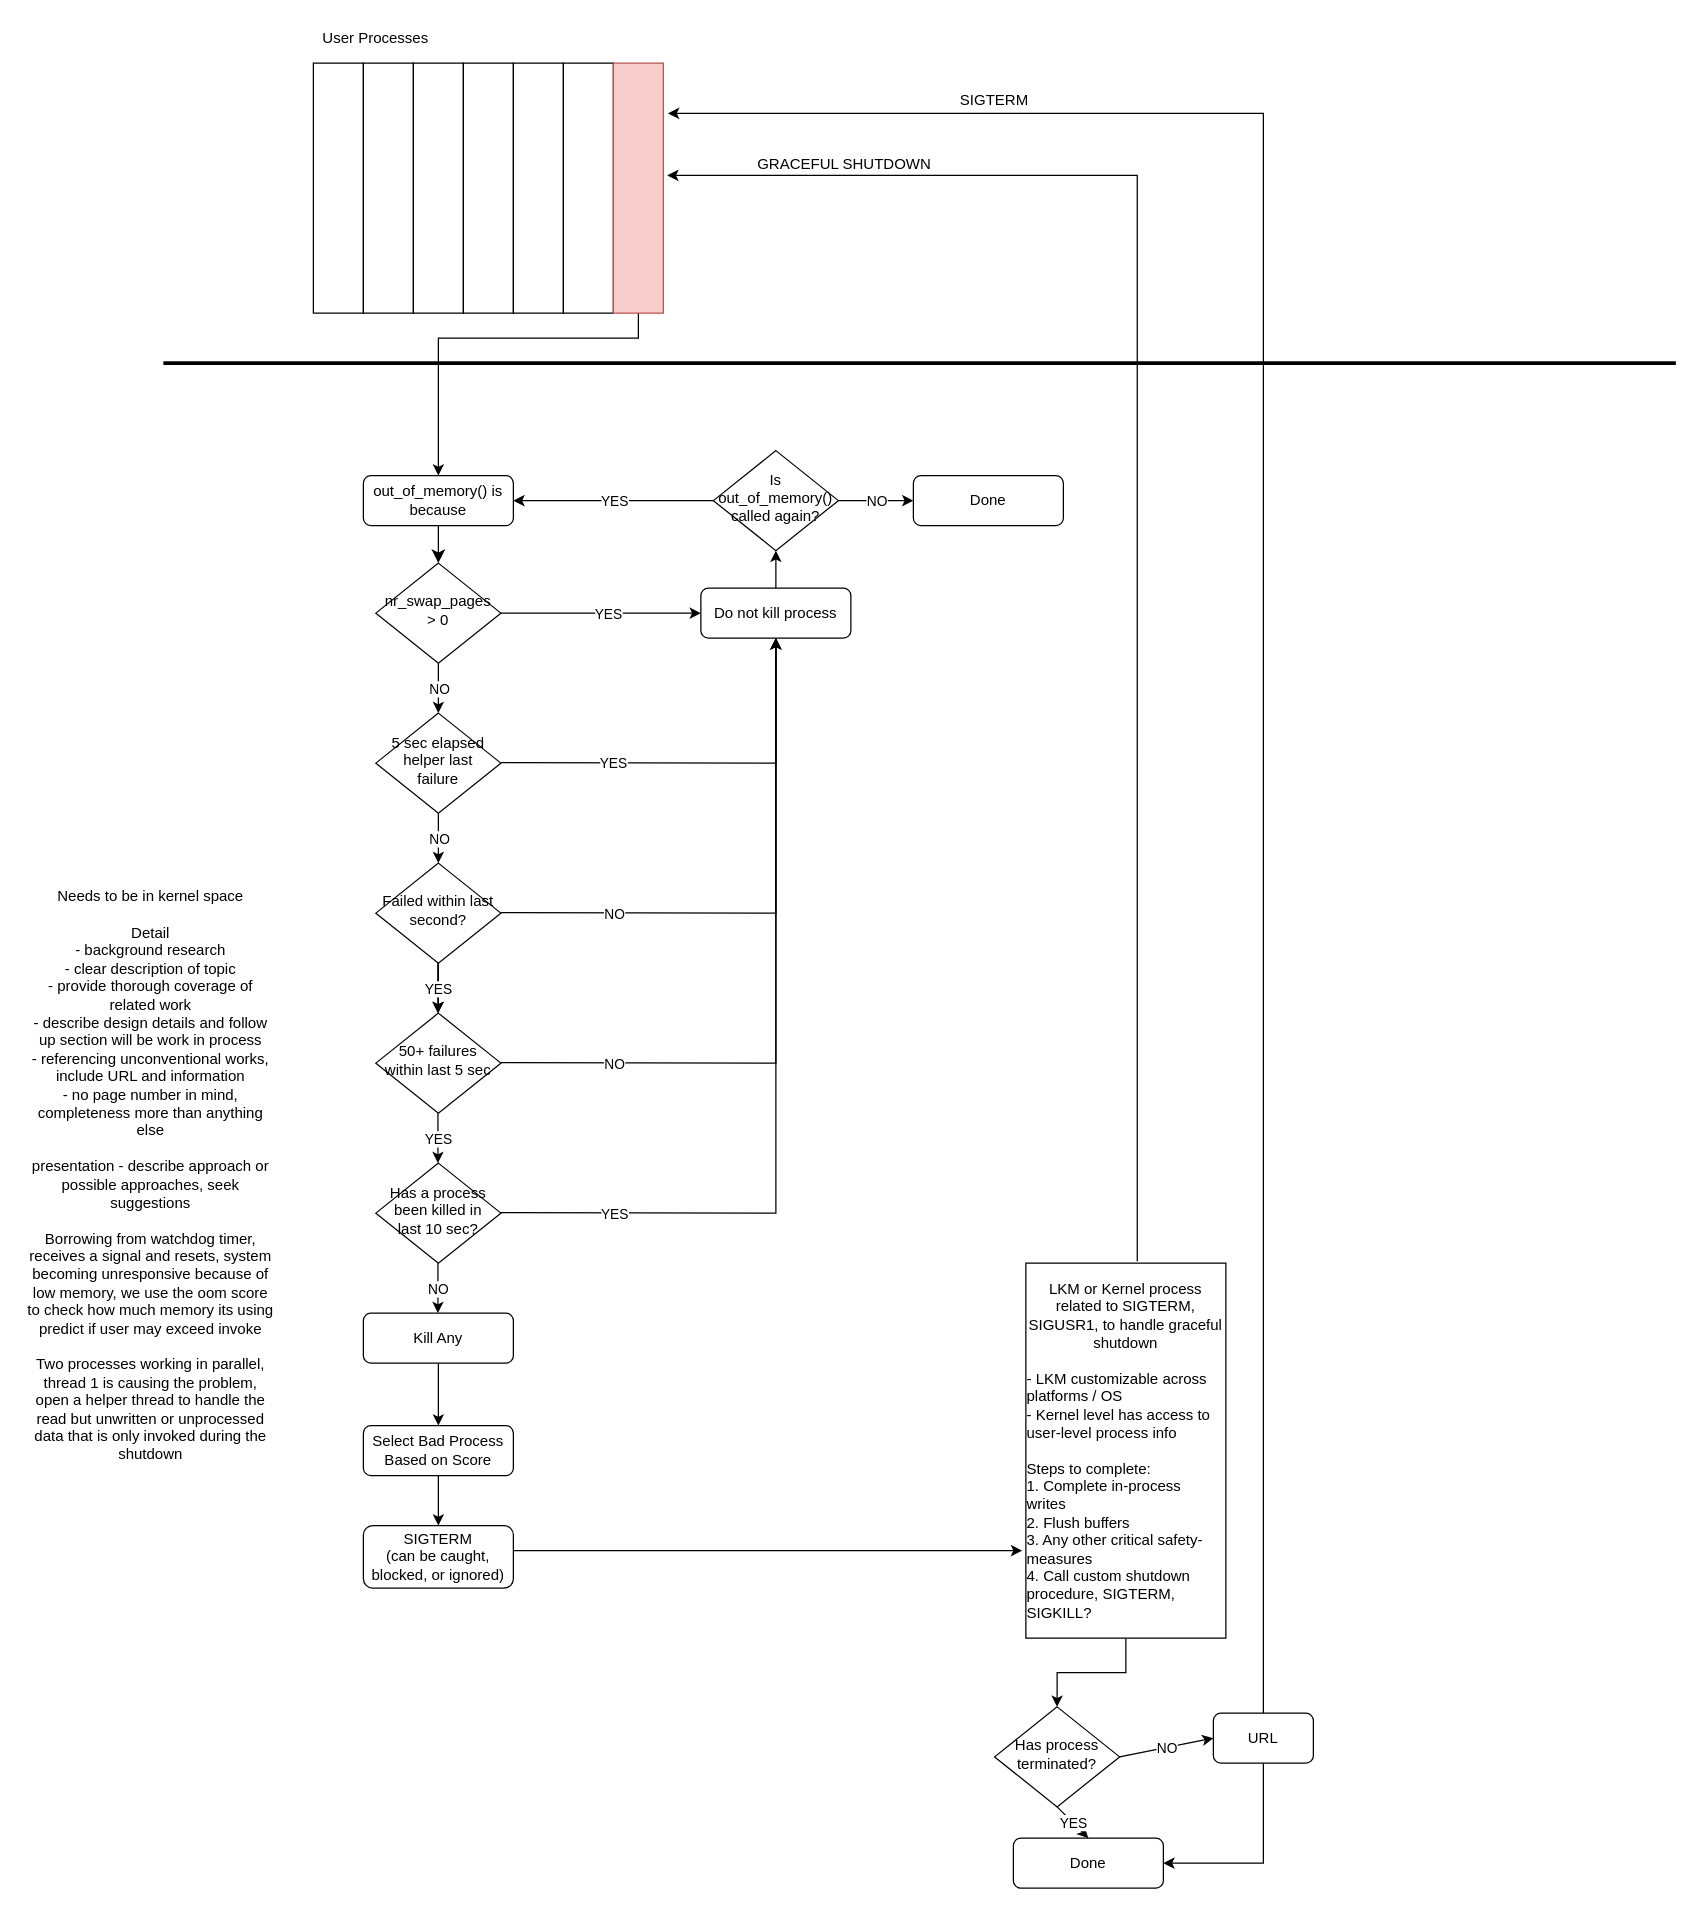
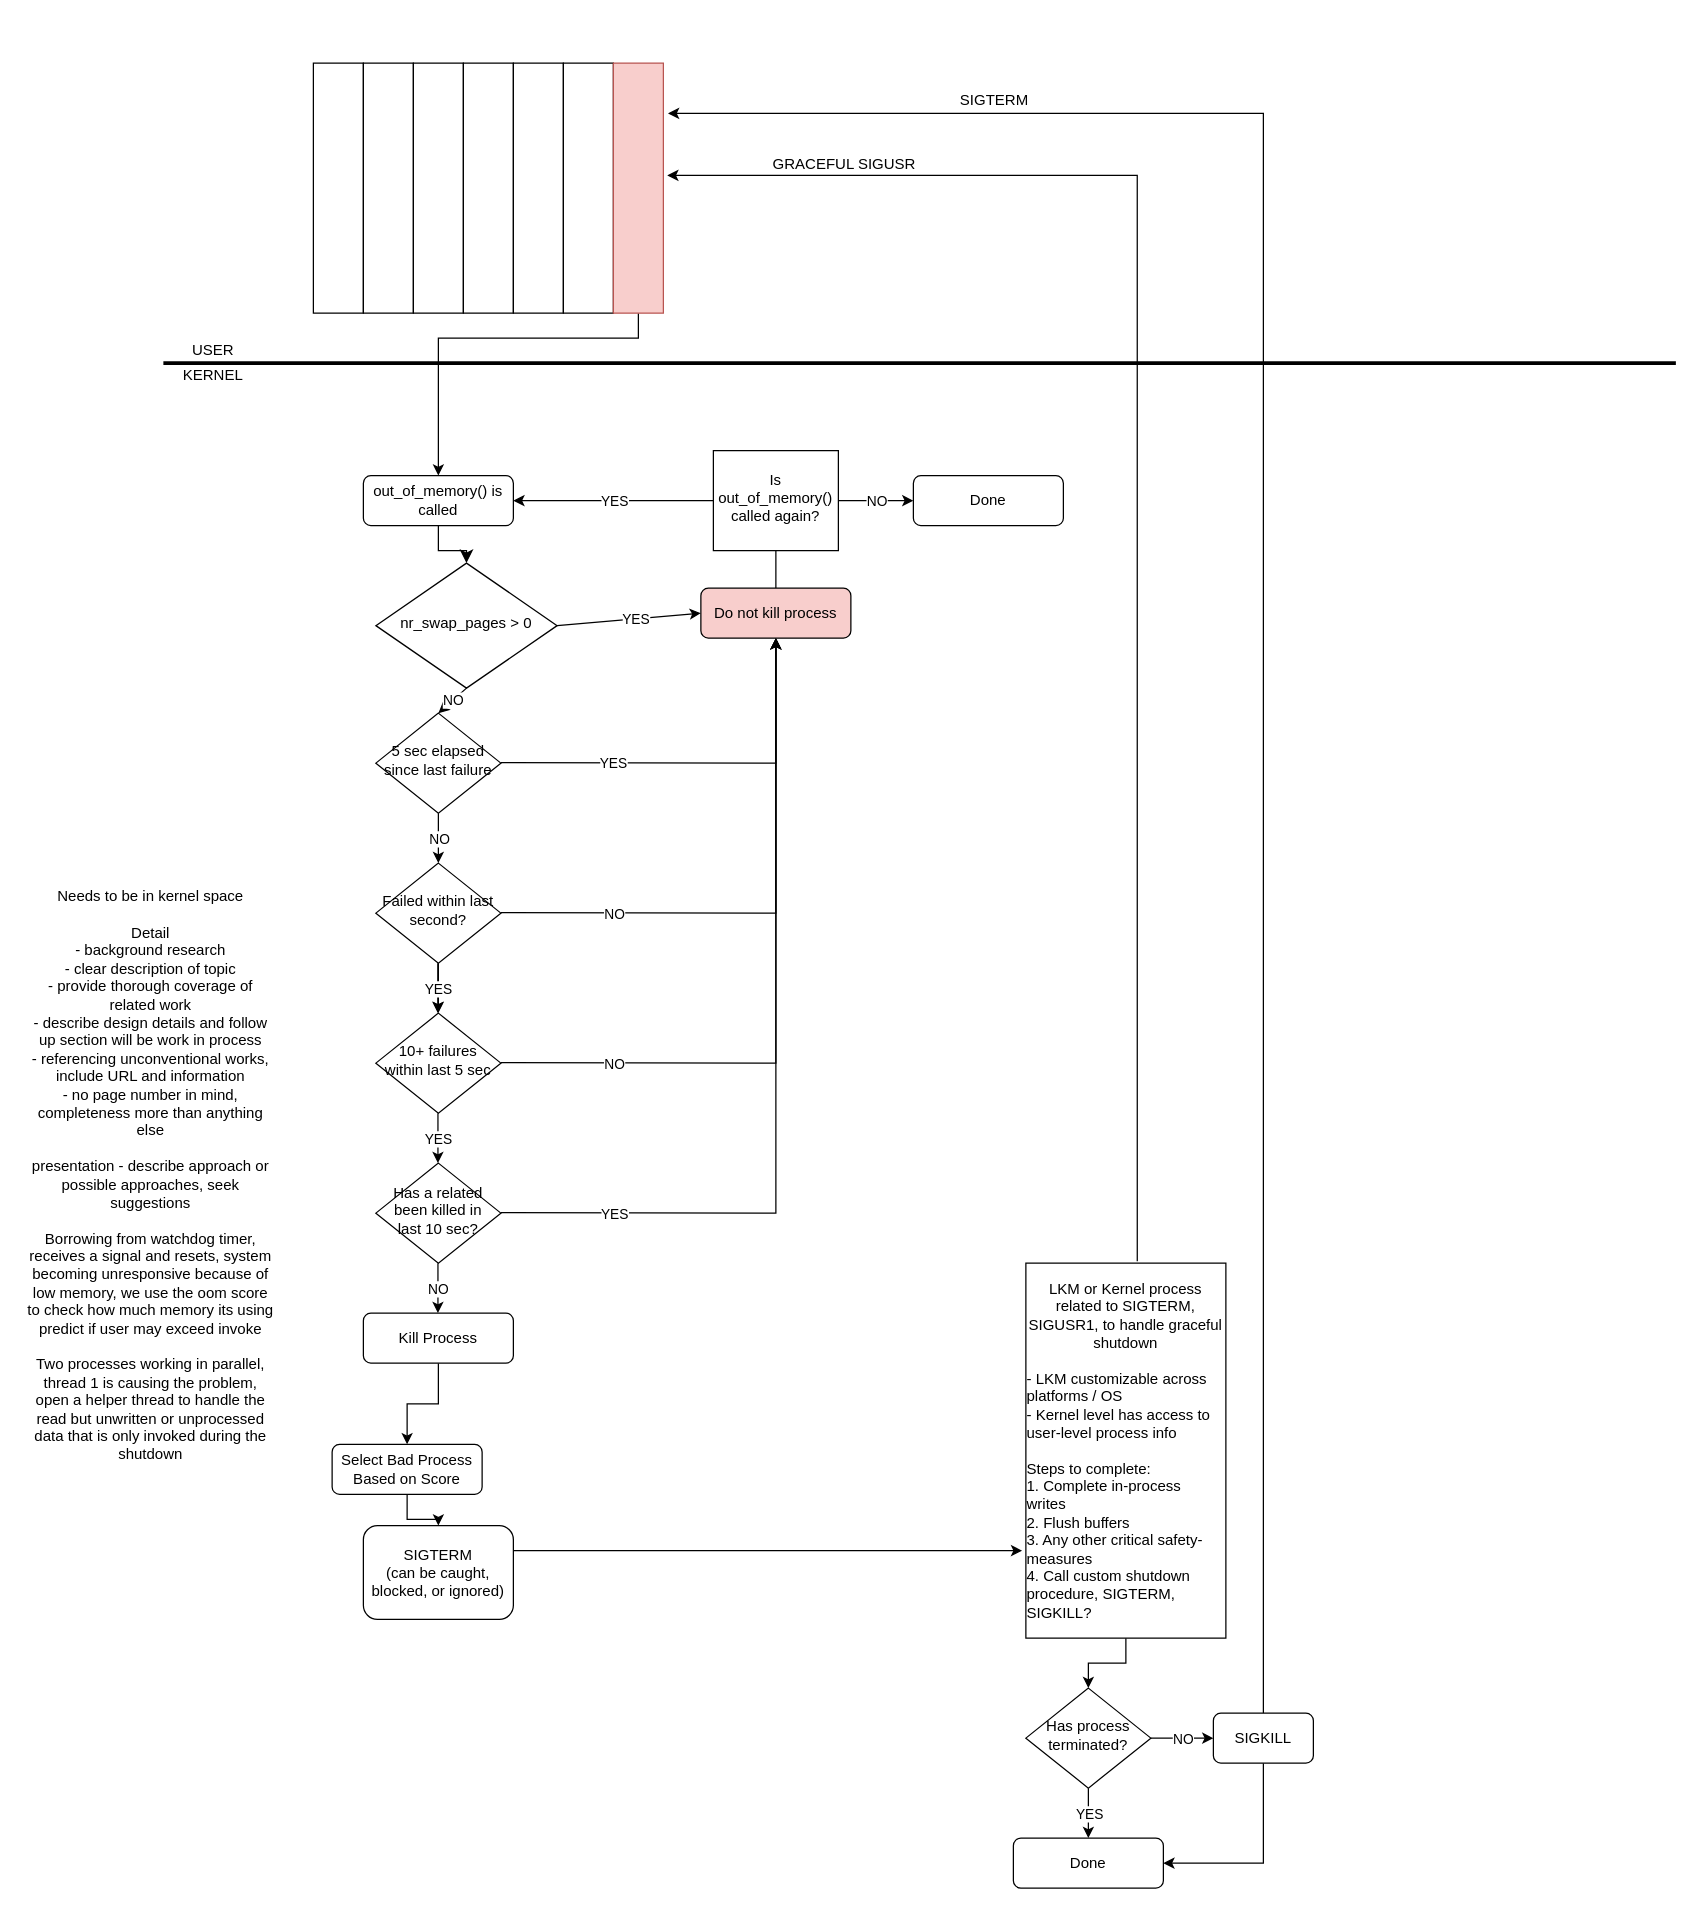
(376, 38) -> none
(844, 164) -> (844, 164)
none -> (213, 351)
none -> (213, 376)
(438, 501) -> (438, 501)
(776, 501) -> (776, 501)
(776, 561) -> (776, 557)
(438, 613) -> (466, 626)
(776, 613) -> (776, 613)
(438, 761) -> (438, 761)
(438, 1061) -> (438, 1061)
(438, 1211) -> (438, 1211)
(438, 1338) -> (438, 1338)
(438, 1451) -> (407, 1469)
(438, 1557) -> (438, 1573)
(1263, 1738) -> (1263, 1738)
(1057, 1757) -> (1088, 1738)
